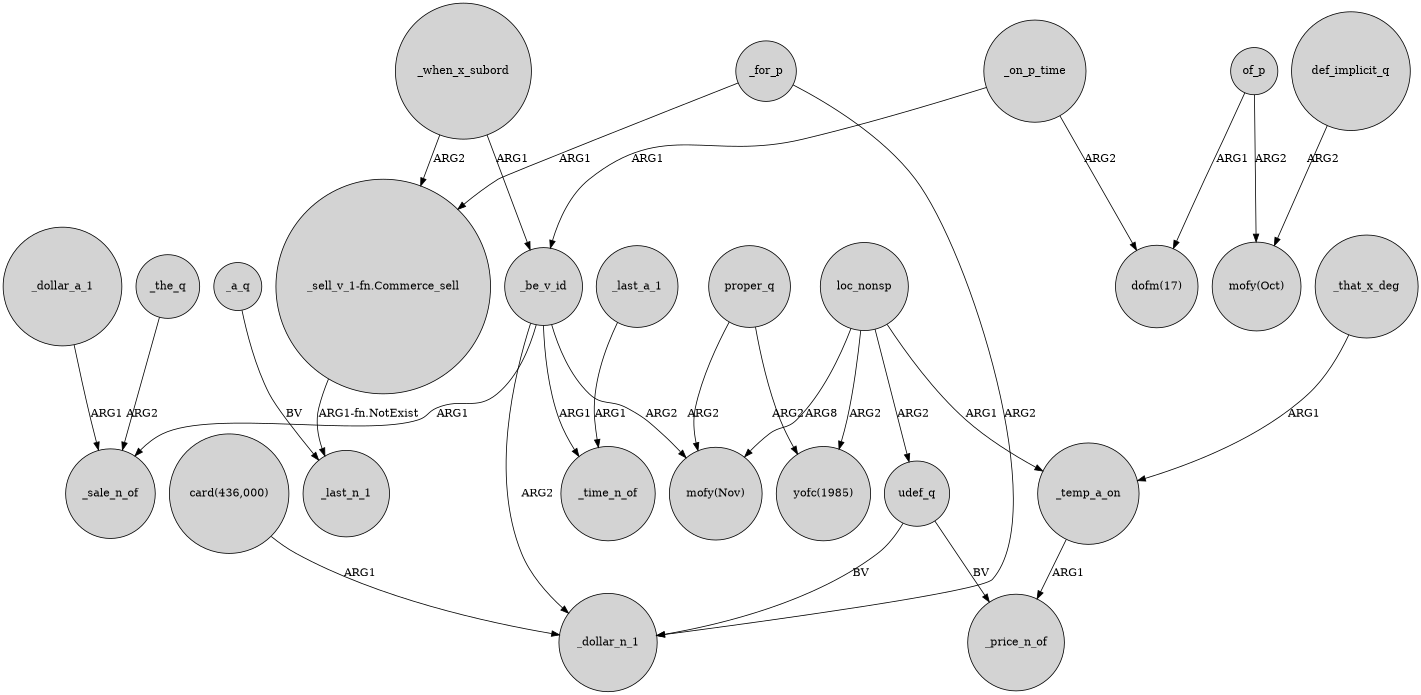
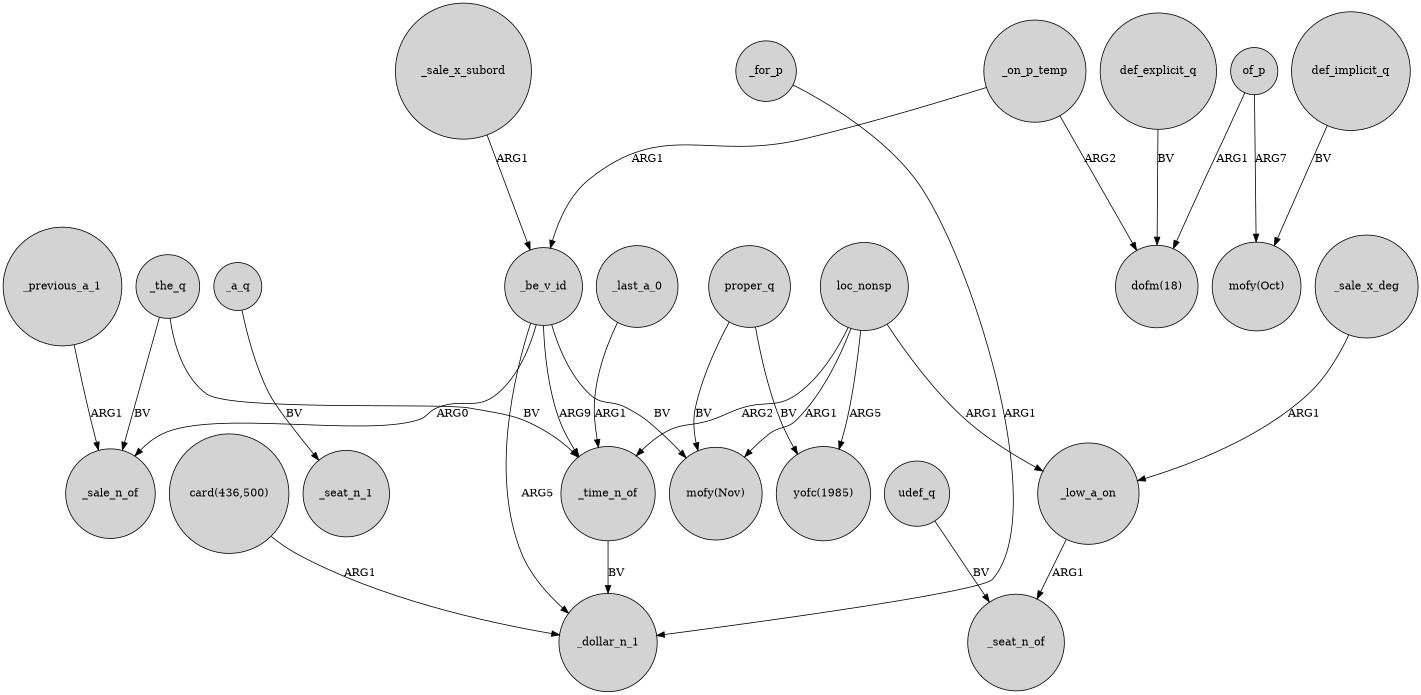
(463, 71) -> (463, 71)
(1035, 71) -> (1035, 71)
none -> (1158, 71)
(1271, 159) -> (1271, 159)
(1323, 159) -> (1323, 159)
(62, 287) -> (62, 287)
(383, 287) -> none
(637, 287) -> (637, 287)
(1157, 287) -> (1157, 287)
(1367, 287) -> (1367, 287)
(891, 392) -> (758, 405)
none -> (351, 406)
(142, 414) -> (142, 414)
(453, 414) -> (453, 414)
(575, 414) -> (575, 414)
(662, 414) -> (662, 414)
(704, 414) -> (704, 414)
(788, 414) -> (788, 414)
(821, 414) -> (821, 414)
(866, 414) -> (866, 414)
(1020, 414) -> (1020, 414)
(229, 494) -> (229, 494)
(346, 494) -> (346, 494)
(538, 494) -> (538, 494)
(1088, 494) -> (1088, 494)
(794, 599) -> (608, 563)
(1016, 643) -> (1016, 643)
